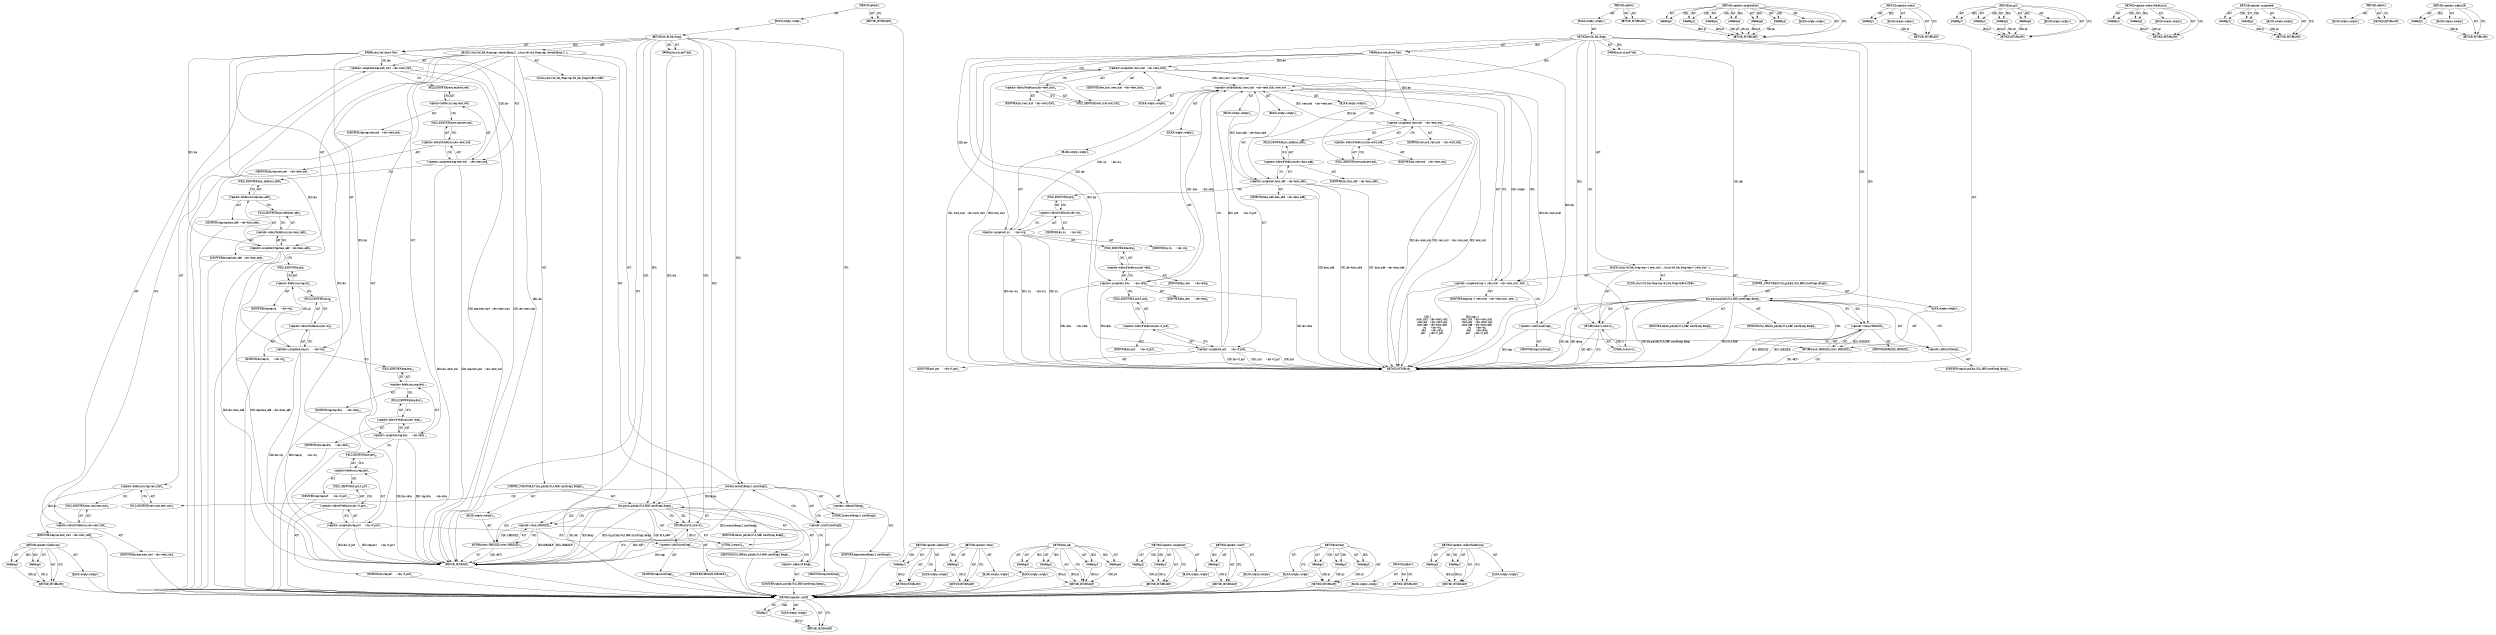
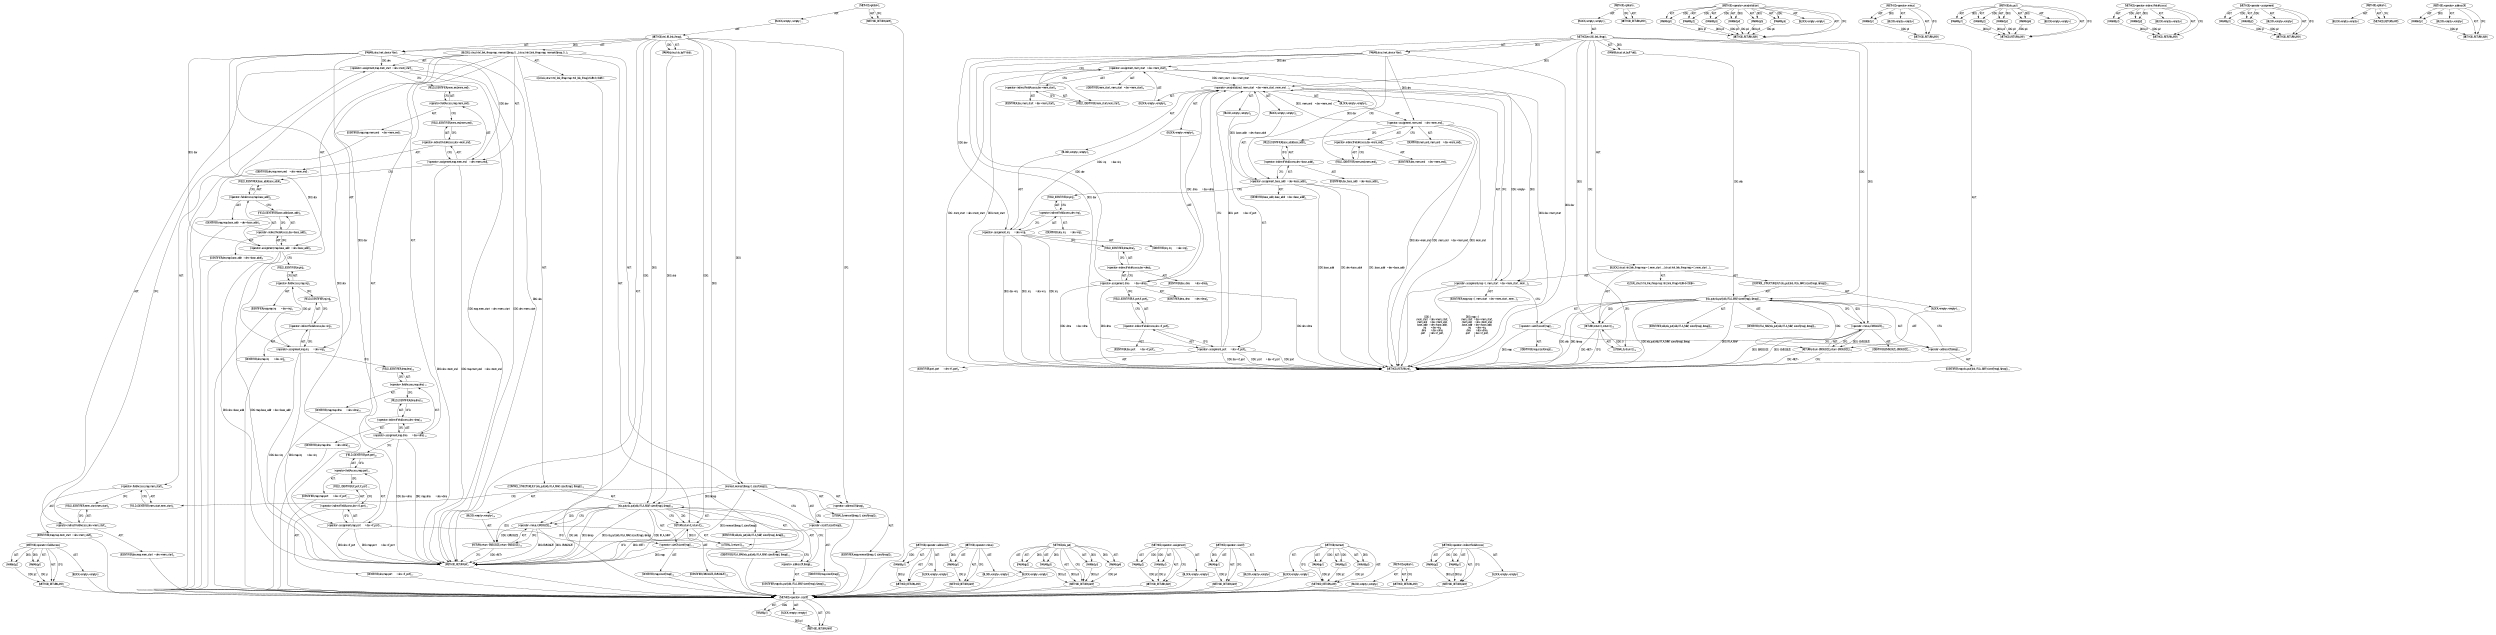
(52, 506) -> (52, 506)
